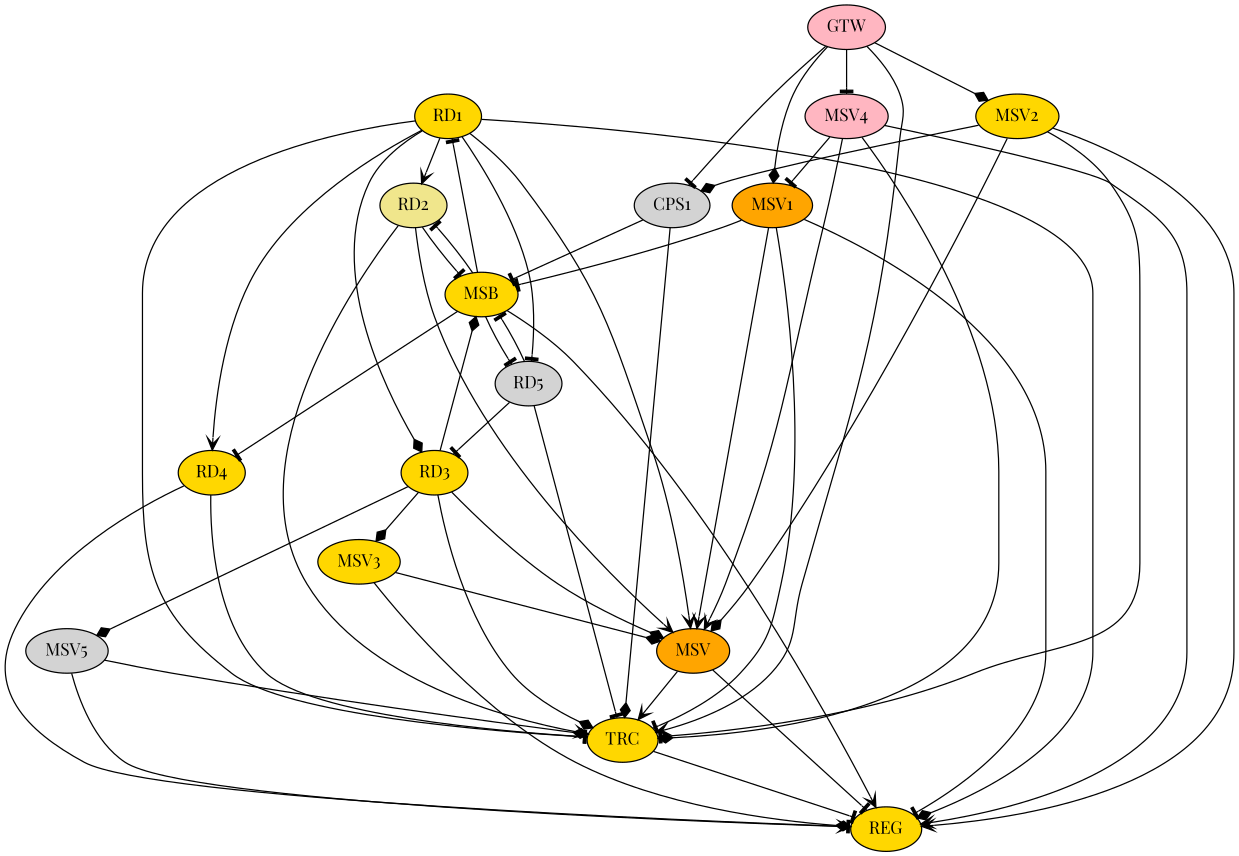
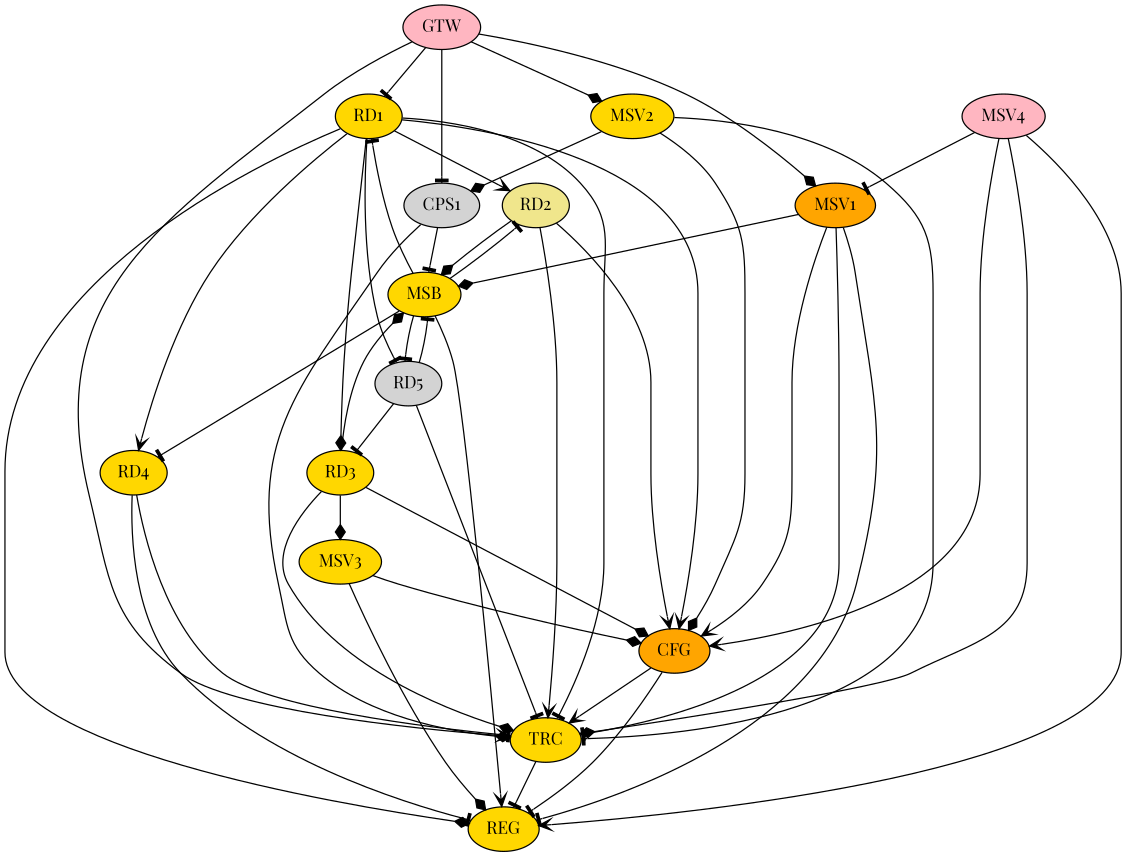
(847, 69) -> (407, 70)
(439, 250) -> (482, 242)
(632, 255) -> (636, 249)
(1234, 531) -> none
(67, 651) -> none
(693, 651) -> (674, 651)
